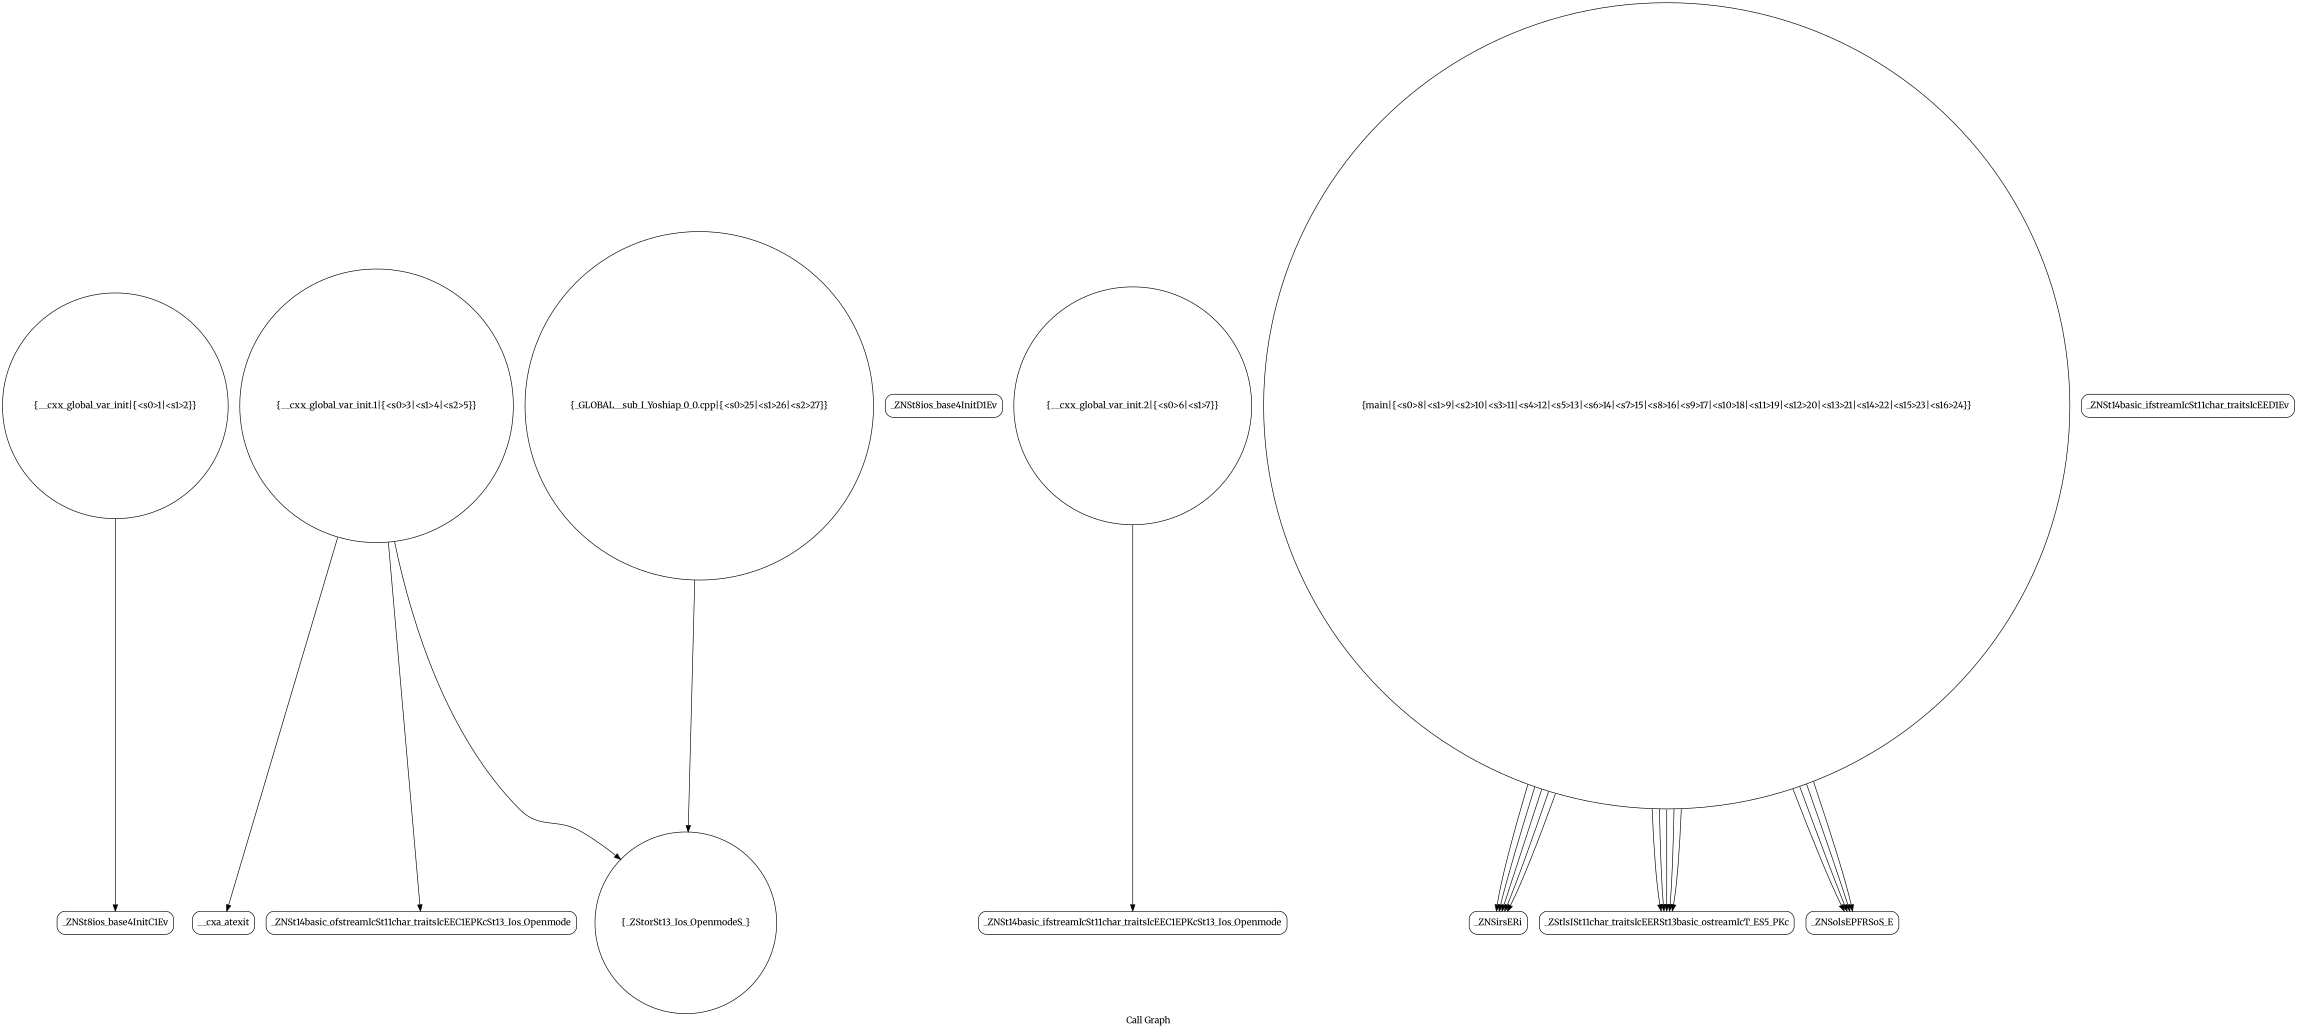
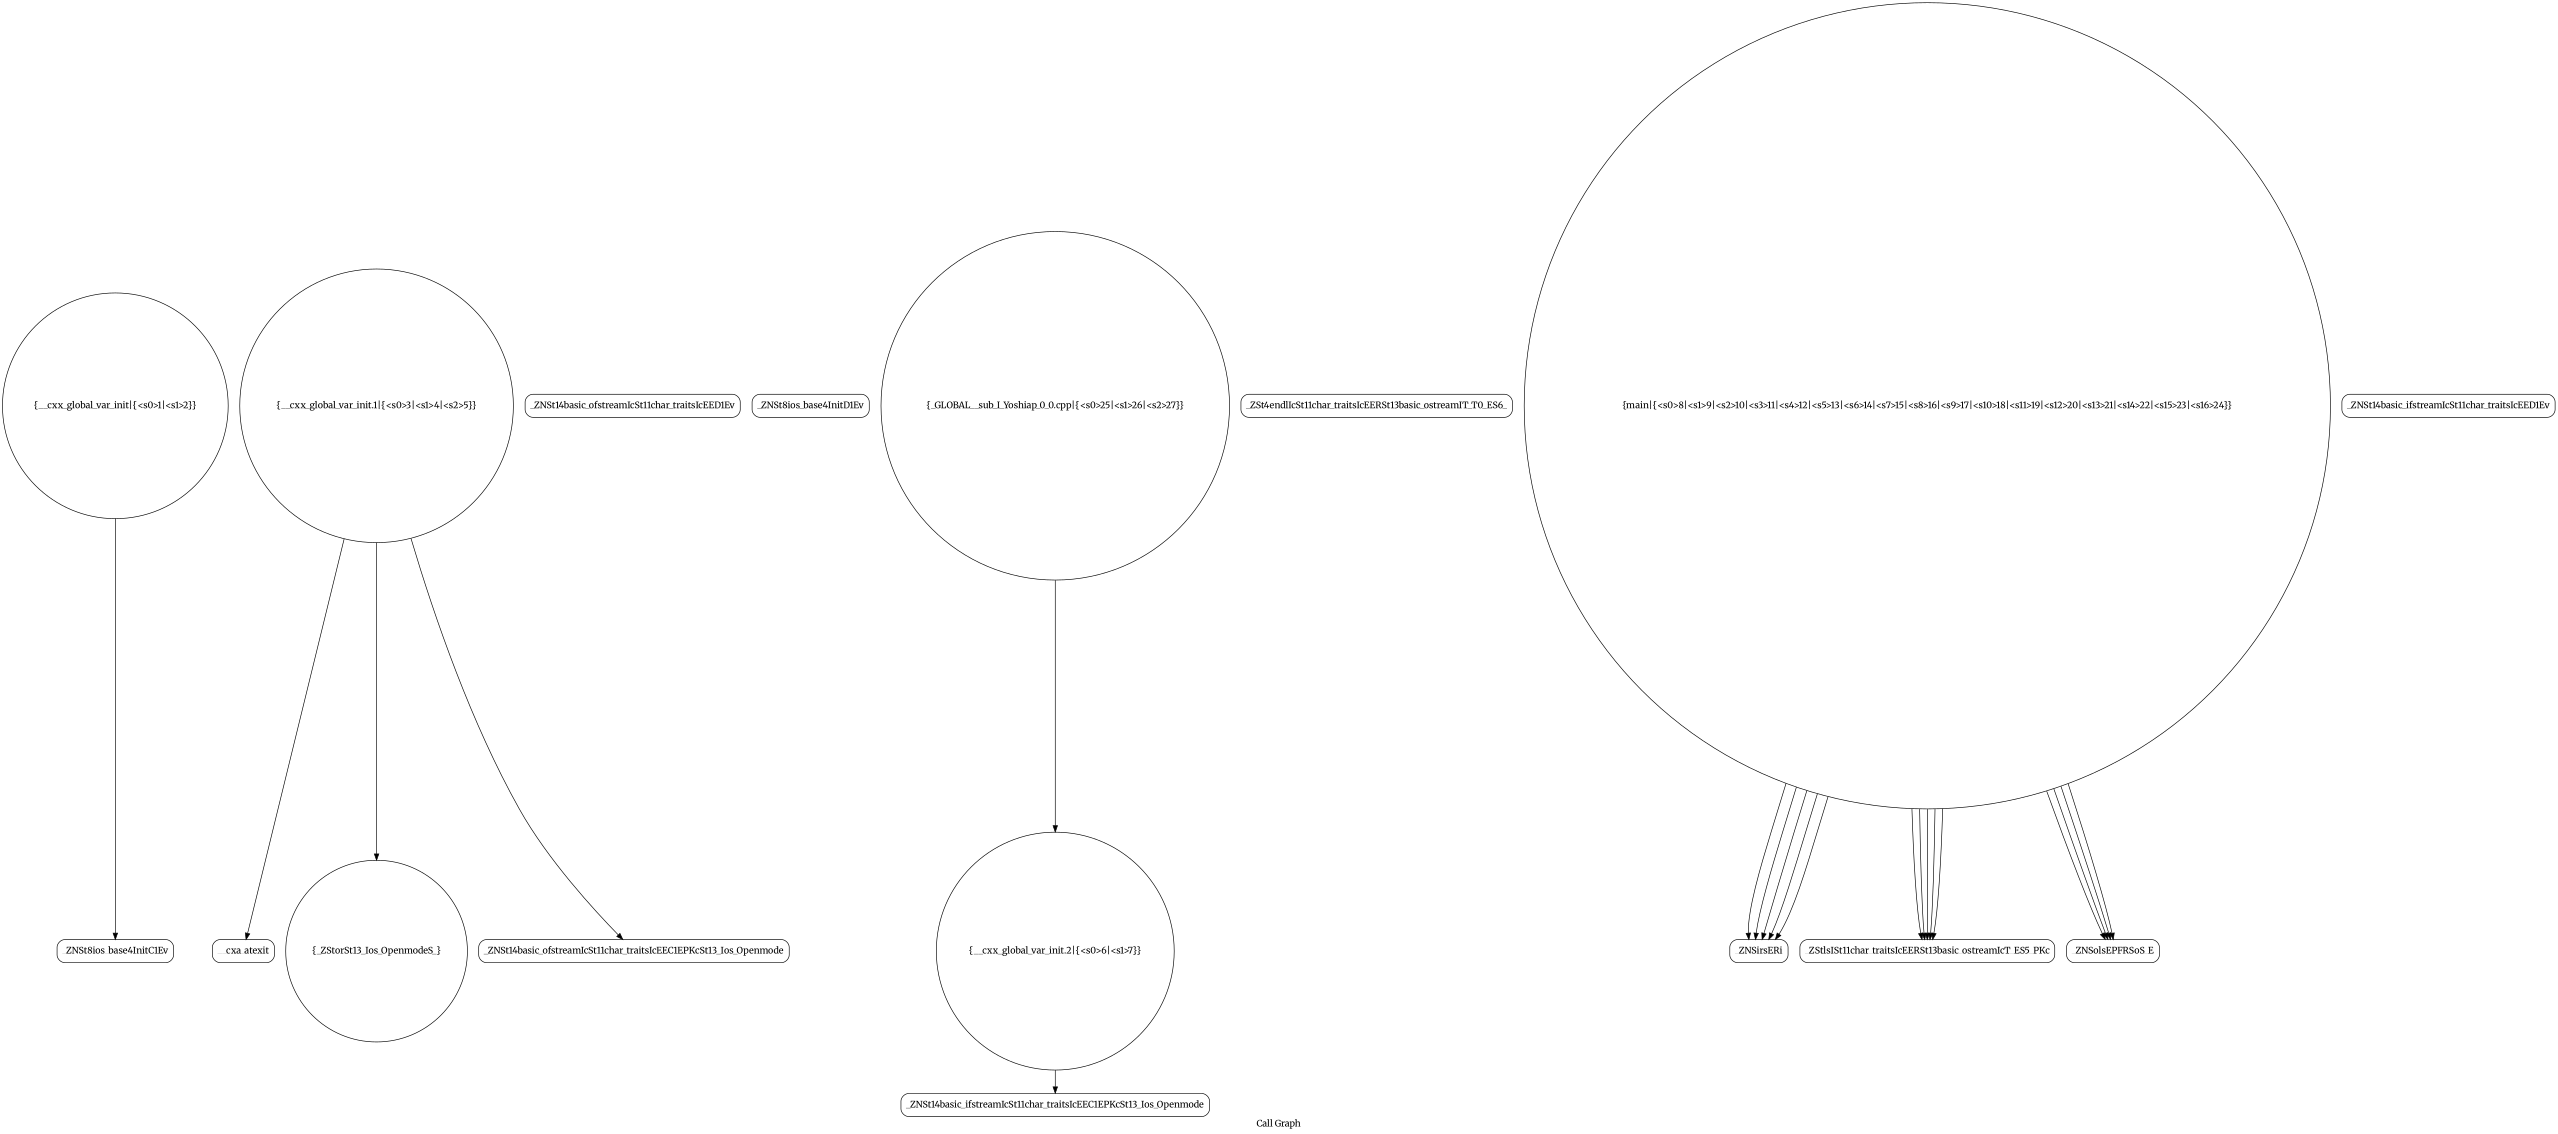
none -> (633, 406)
none -> (1377, 406)
(692, 703) -> (1055, 703)
